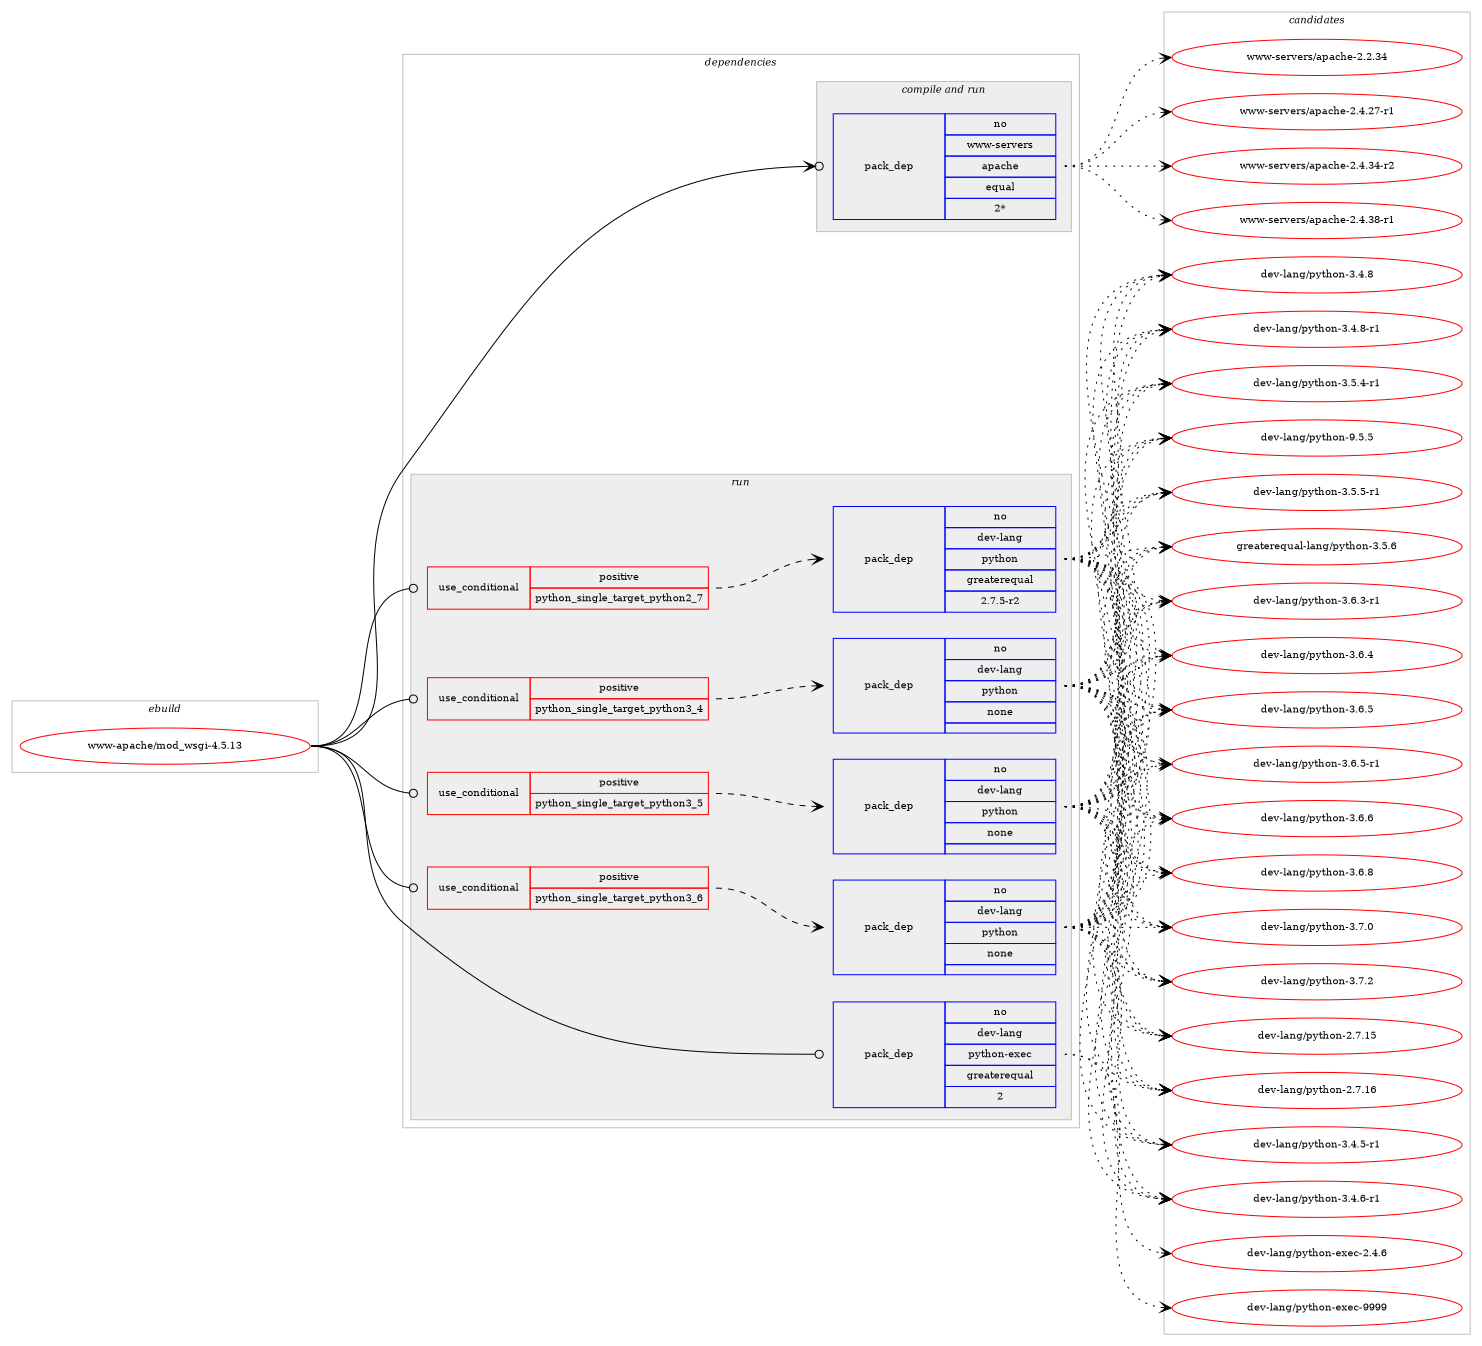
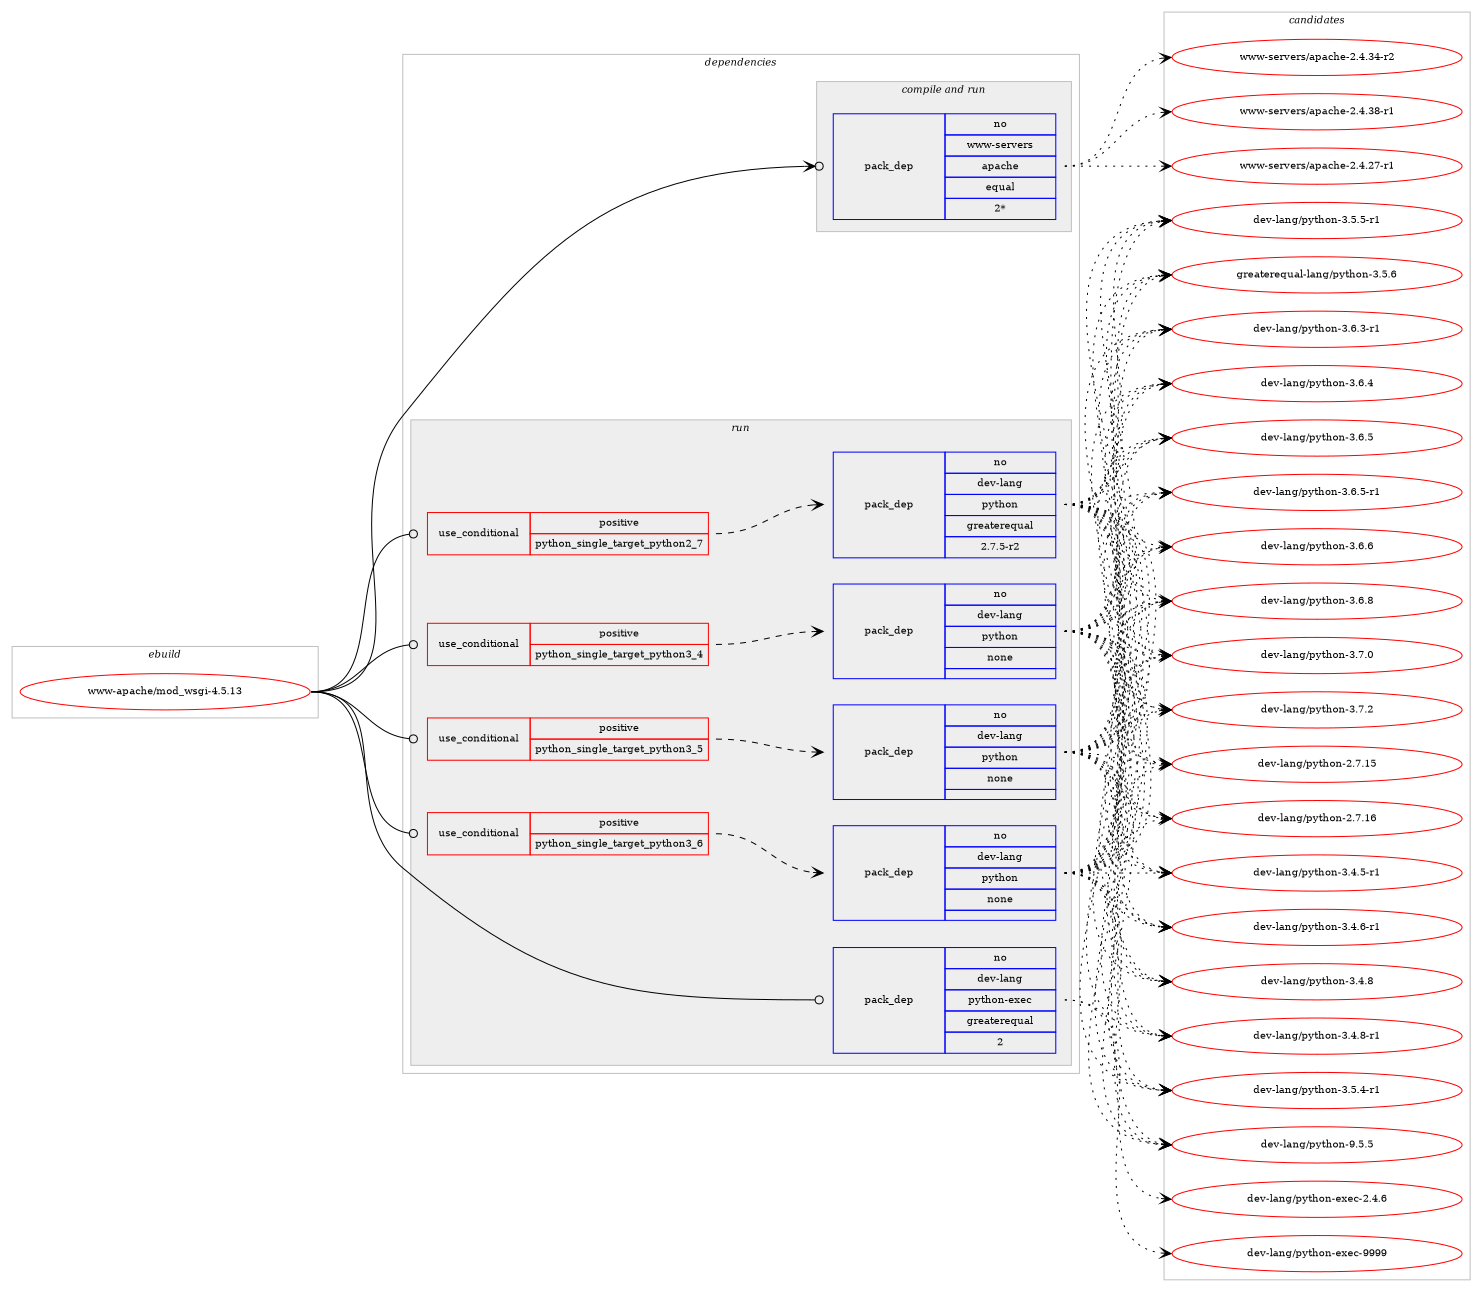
(1317, 57) -> none
